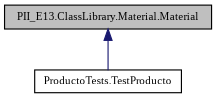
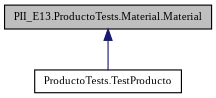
(108, 17) -> (108, 17)
